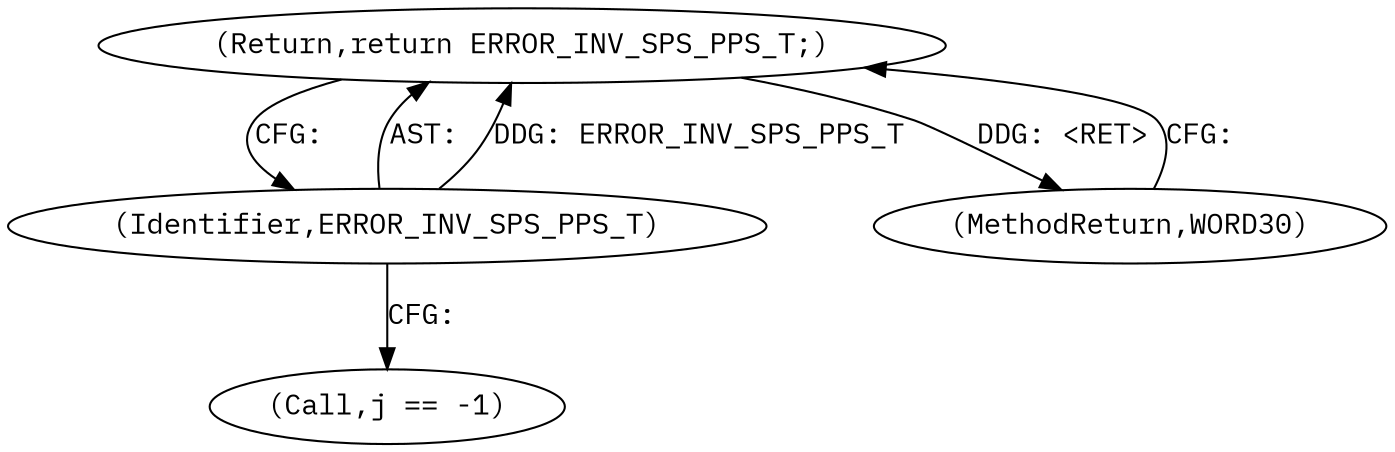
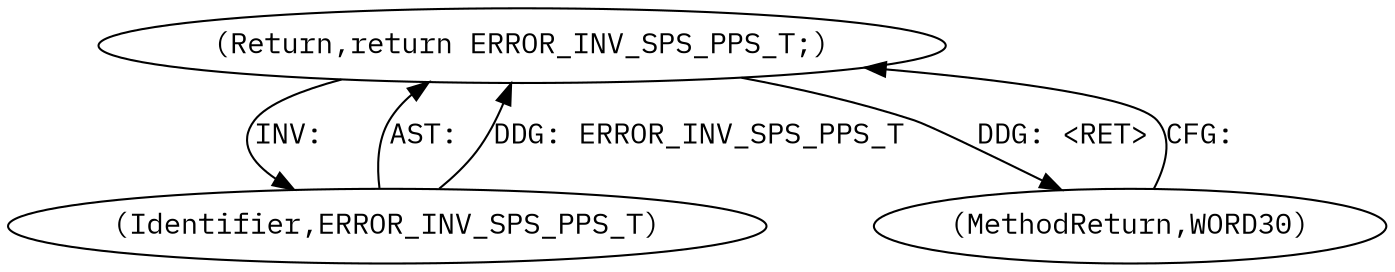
(298, 136) -> (298, 136)
(387, 407) -> none
